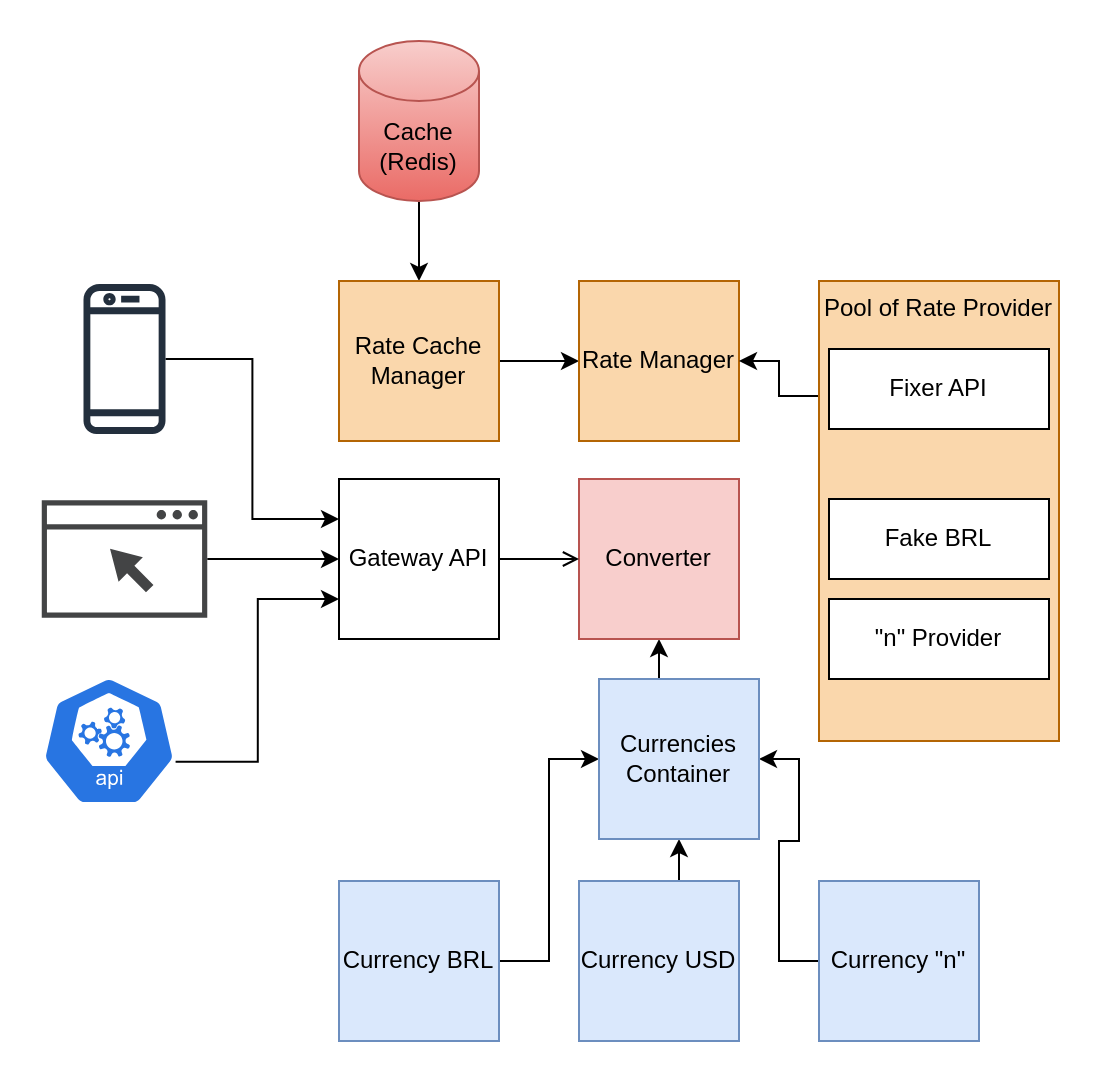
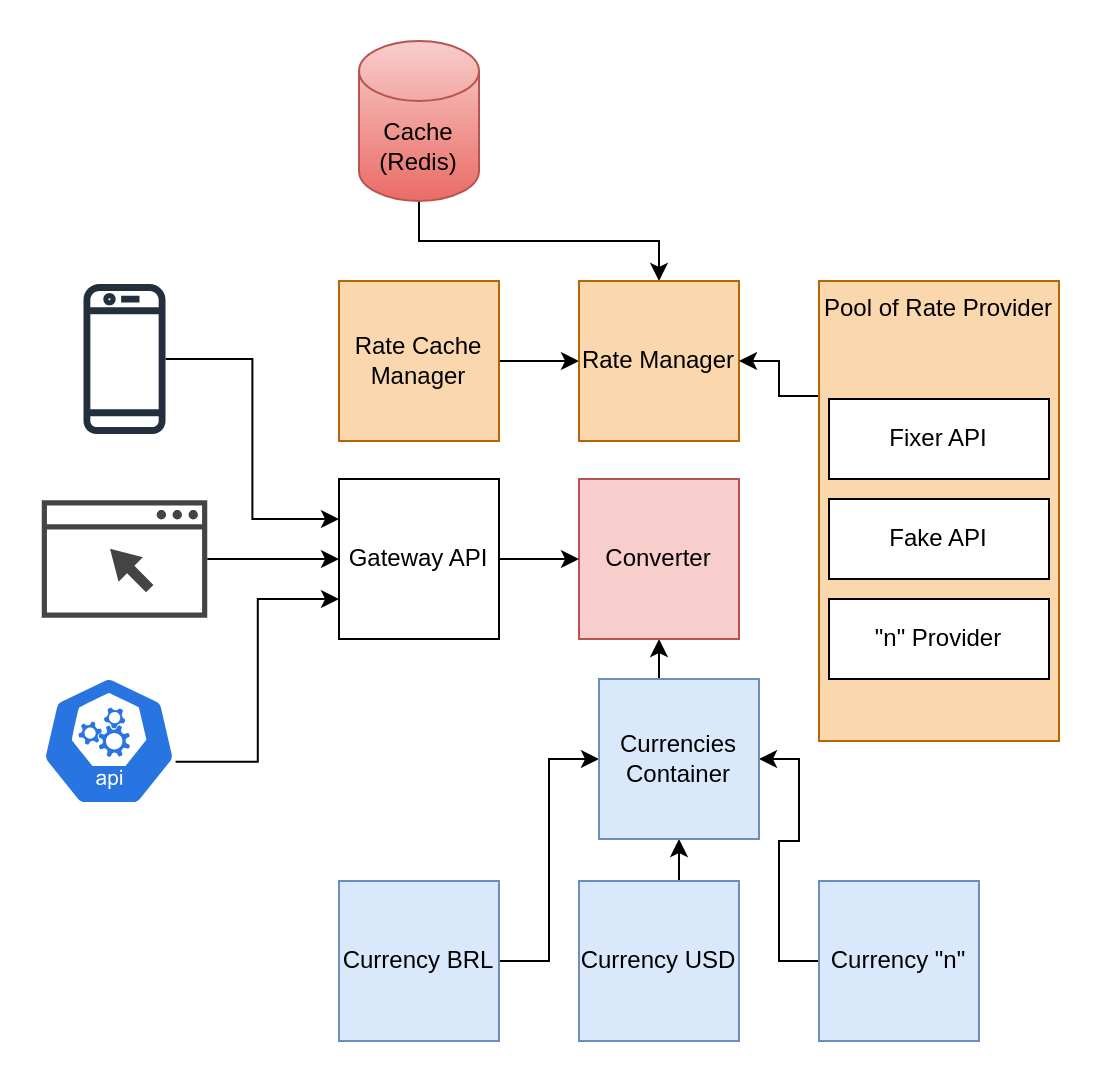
(419, 253) -> (551, 241)
(939, 389) -> (939, 439)
(939, 539) -> (939, 539)
(566, 559) -> (564, 559)
